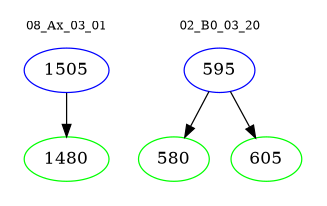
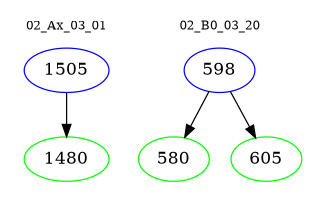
(67, 27) -> (67, 27)
(220, 70) -> (220, 70)
